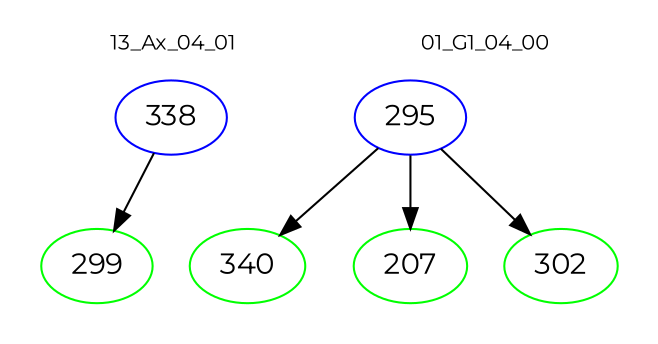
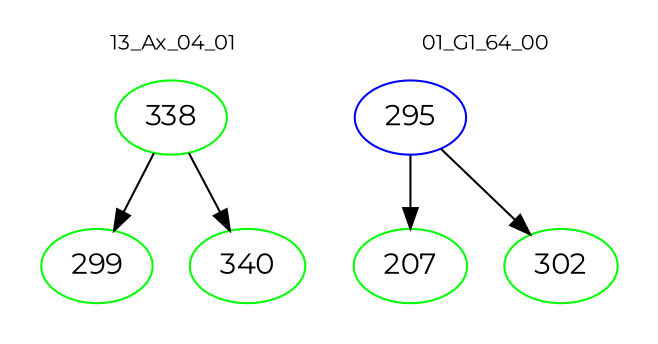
(486, 44) -> (486, 44)
(171, 118) -> (171, 118)
(351, 172) -> (204, 183)
